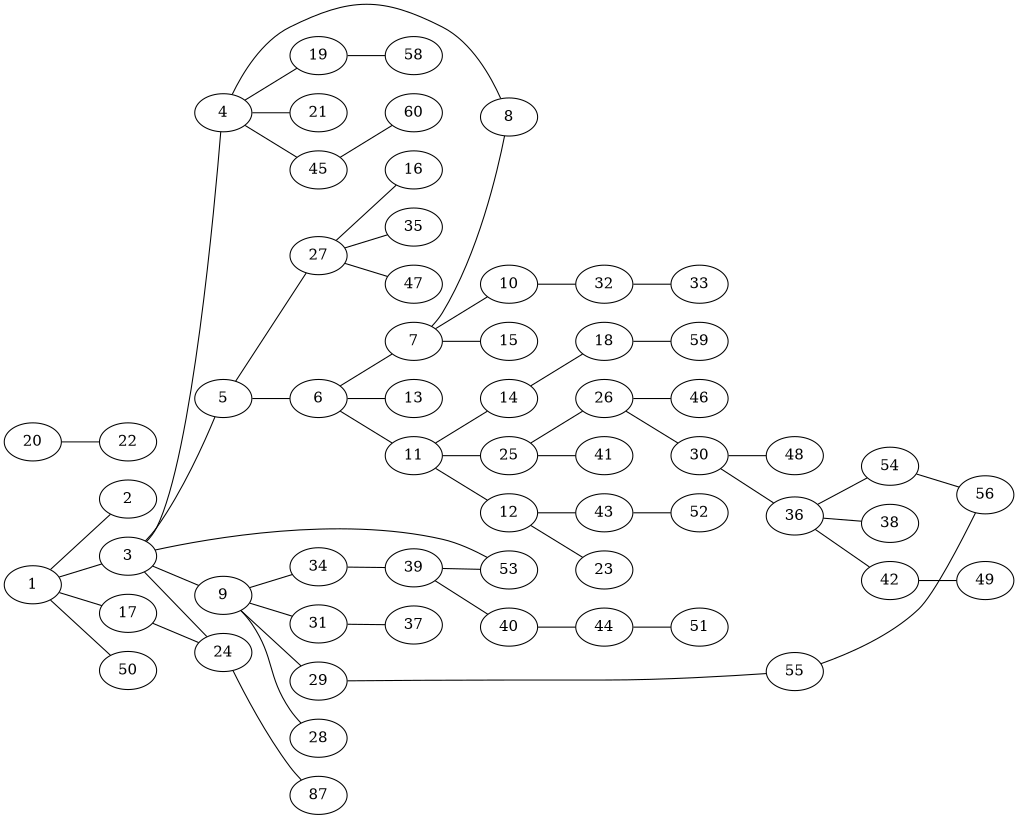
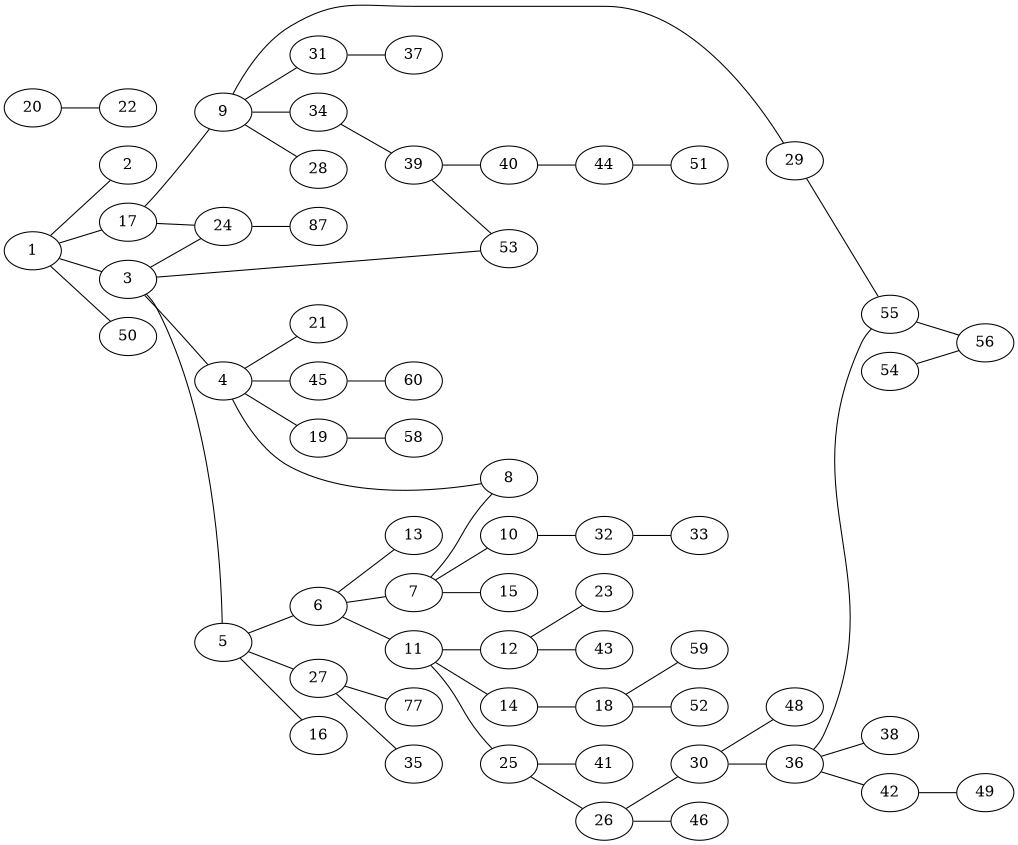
(366, 213) -> (271, 689)
(414, 284) -> (414, 707)
(843, 491) -> (842, 539)
(652, 513) -> (652, 707)
(176, 576) -> (178, 168)
